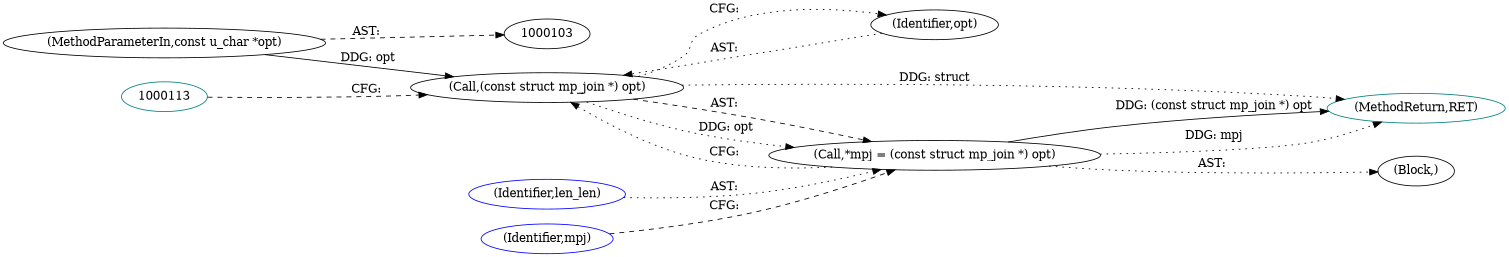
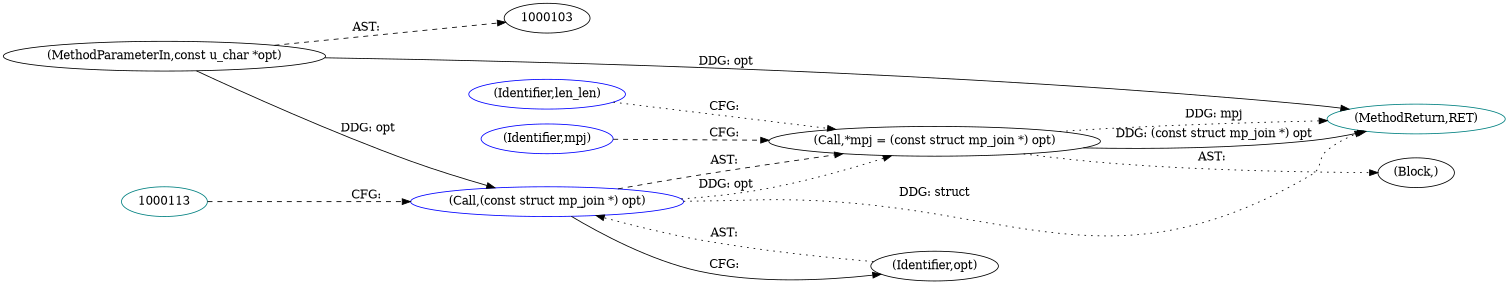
(748, 16) -> (716, 274)
none -> (833, 73)
(547, 88) -> (547, 202)
(700, 159) -> none
(726, 187) -> (726, 107)
